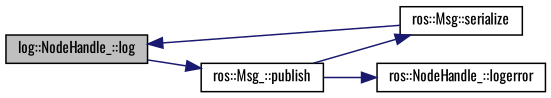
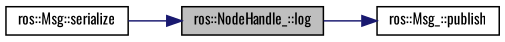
(77, 49) -> (253, 21)
(355, 51) -> none
(461, 77) -> none
